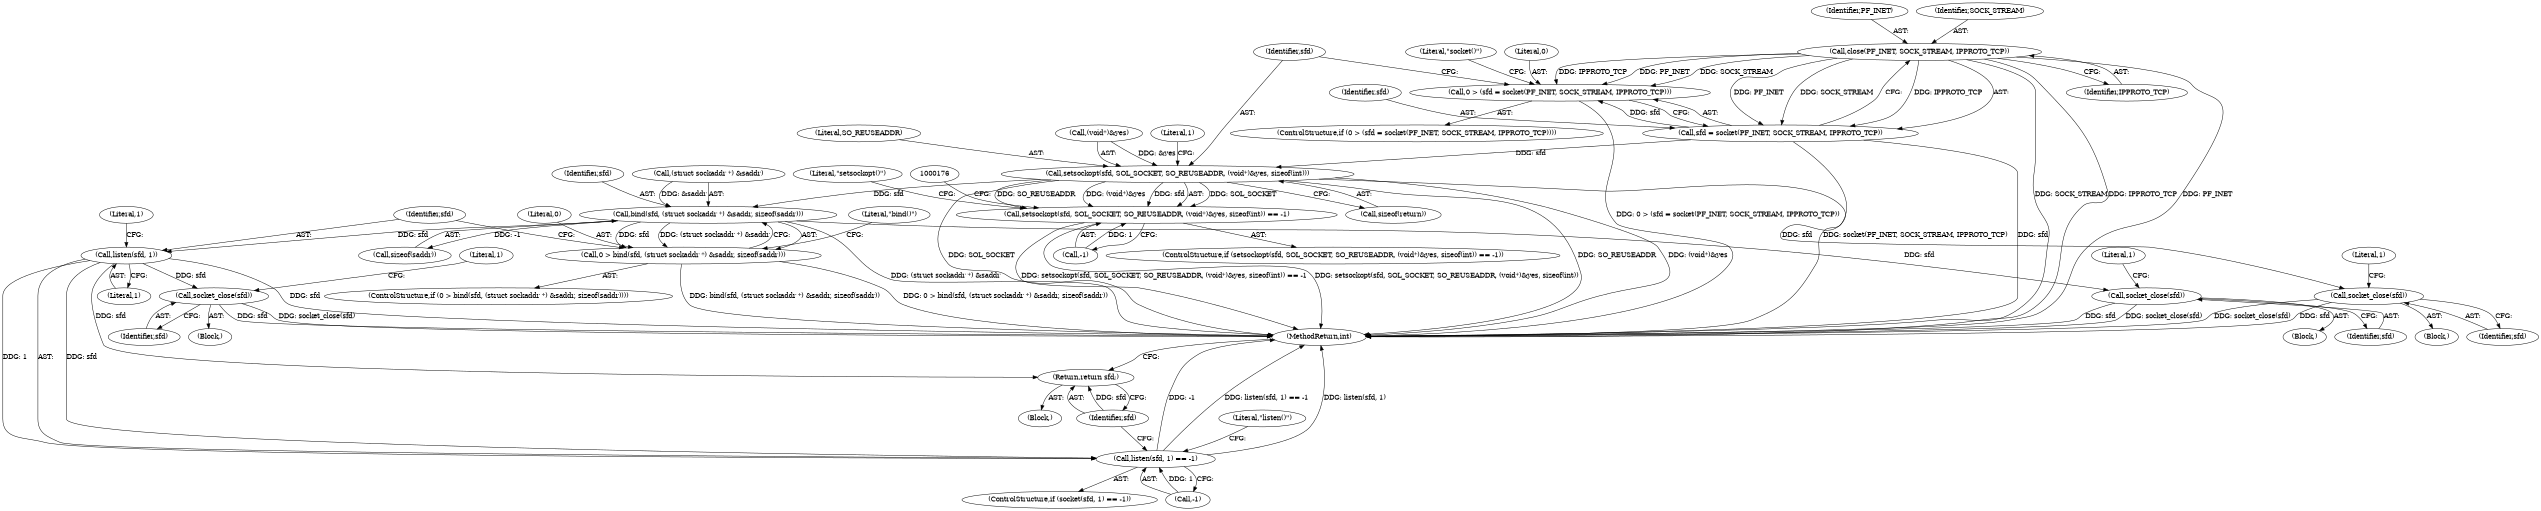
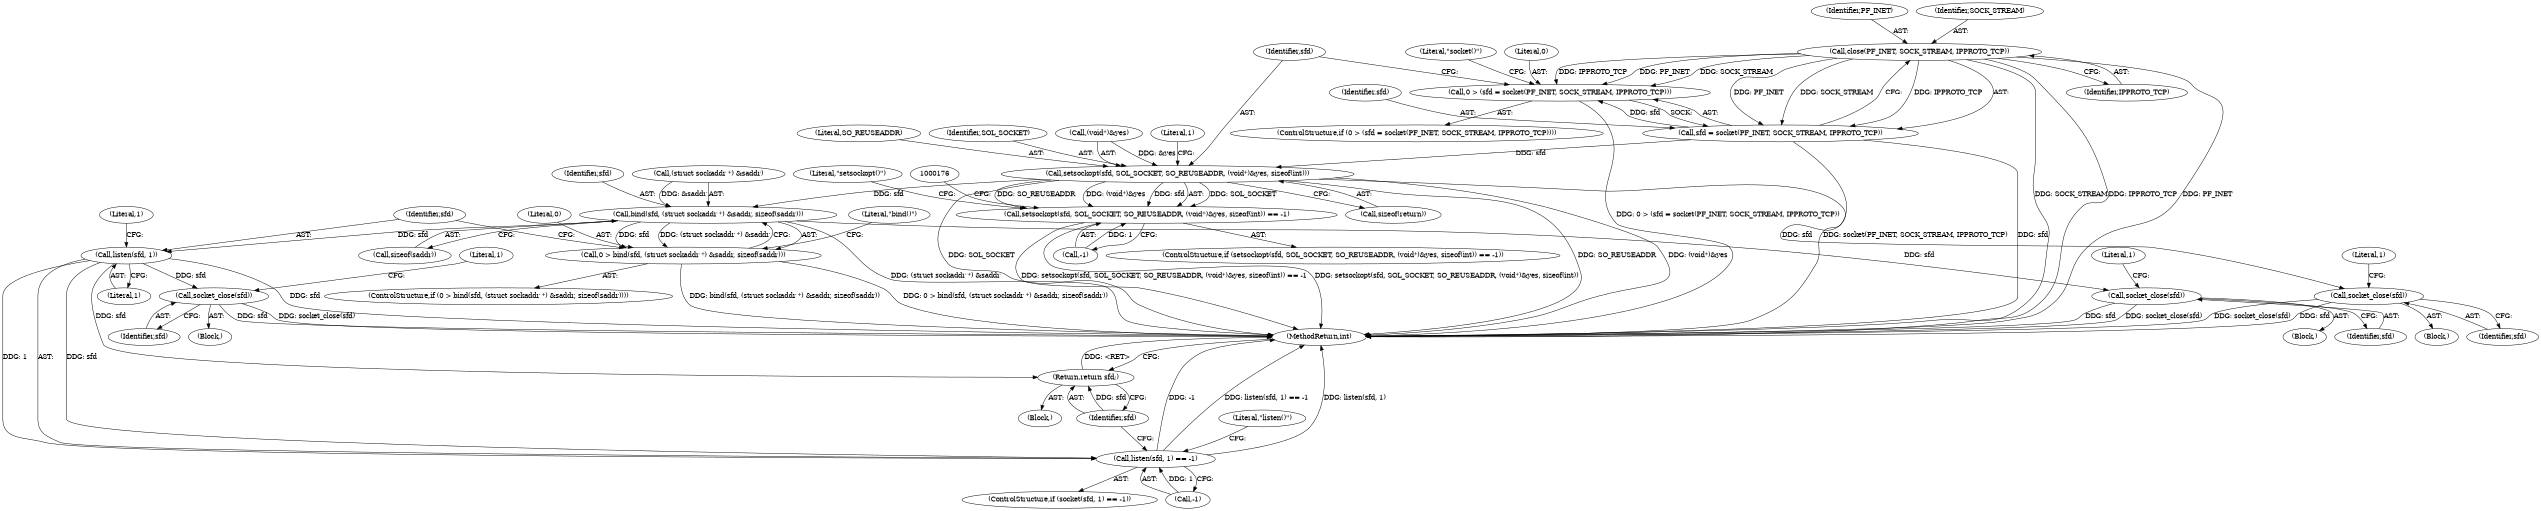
(1682, 113) -> (1682, 113)
none -> (988, 133)
(508, 235) -> (508, 235)
none -> (1167, 340)
